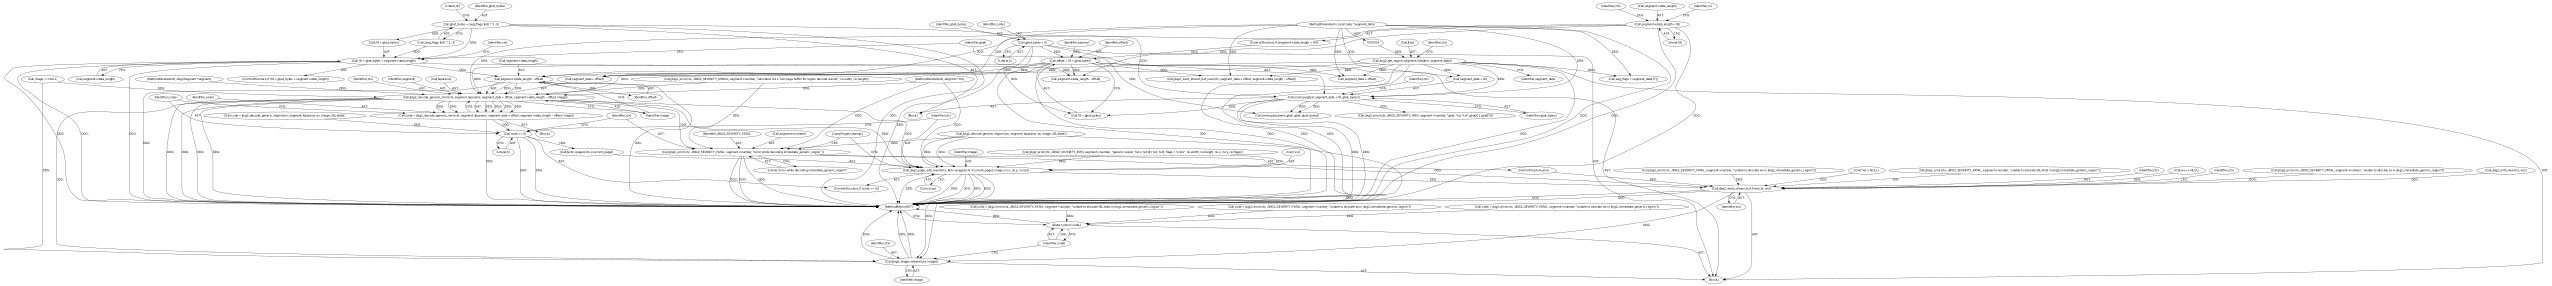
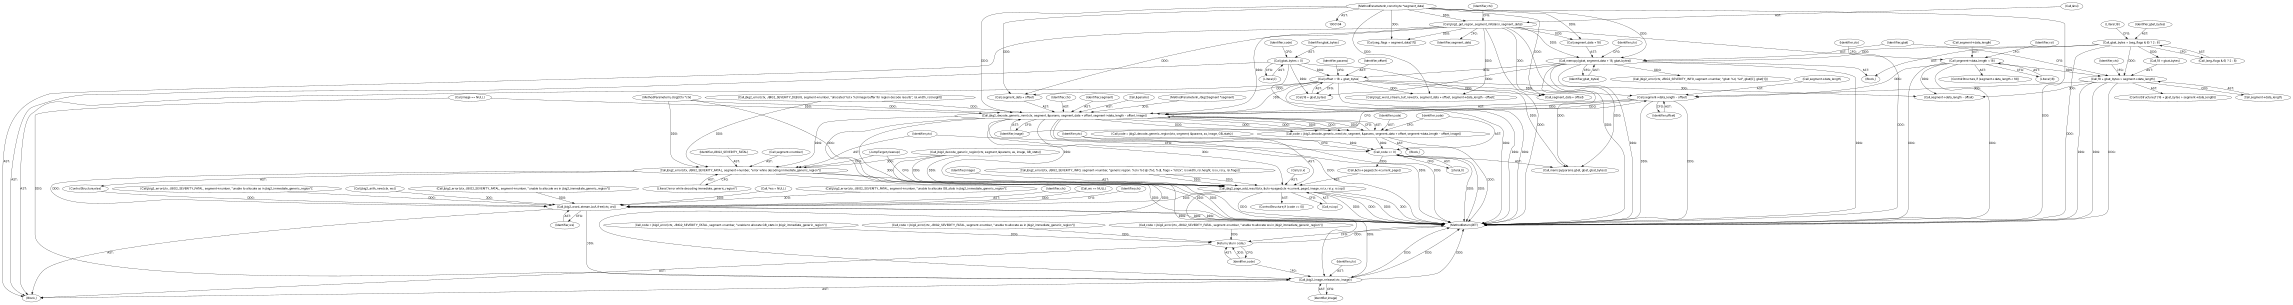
(1391, 51) -> (1436, 15)
(411, 52) -> (2047, 69)
(1174, 52) -> (1463, 70)
(669, 181) -> (1474, 159)
